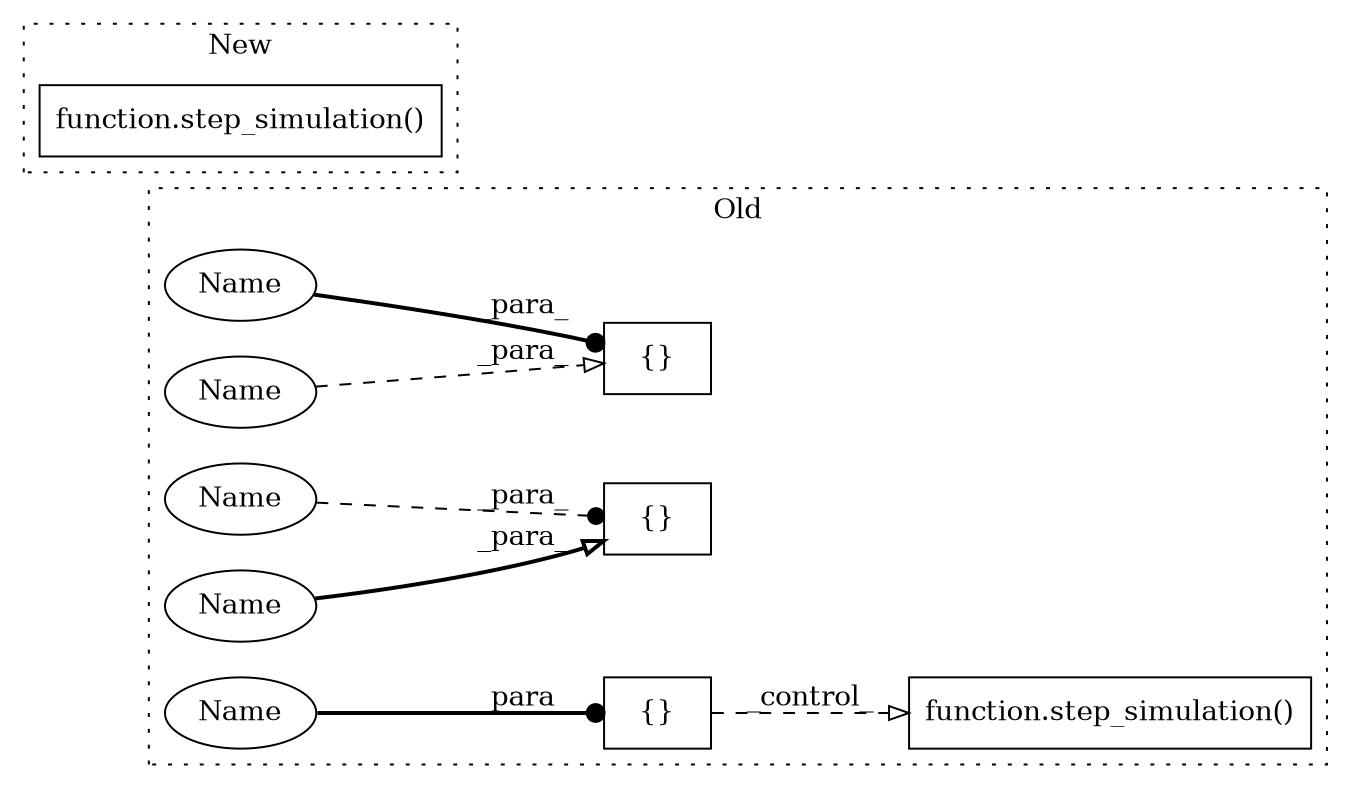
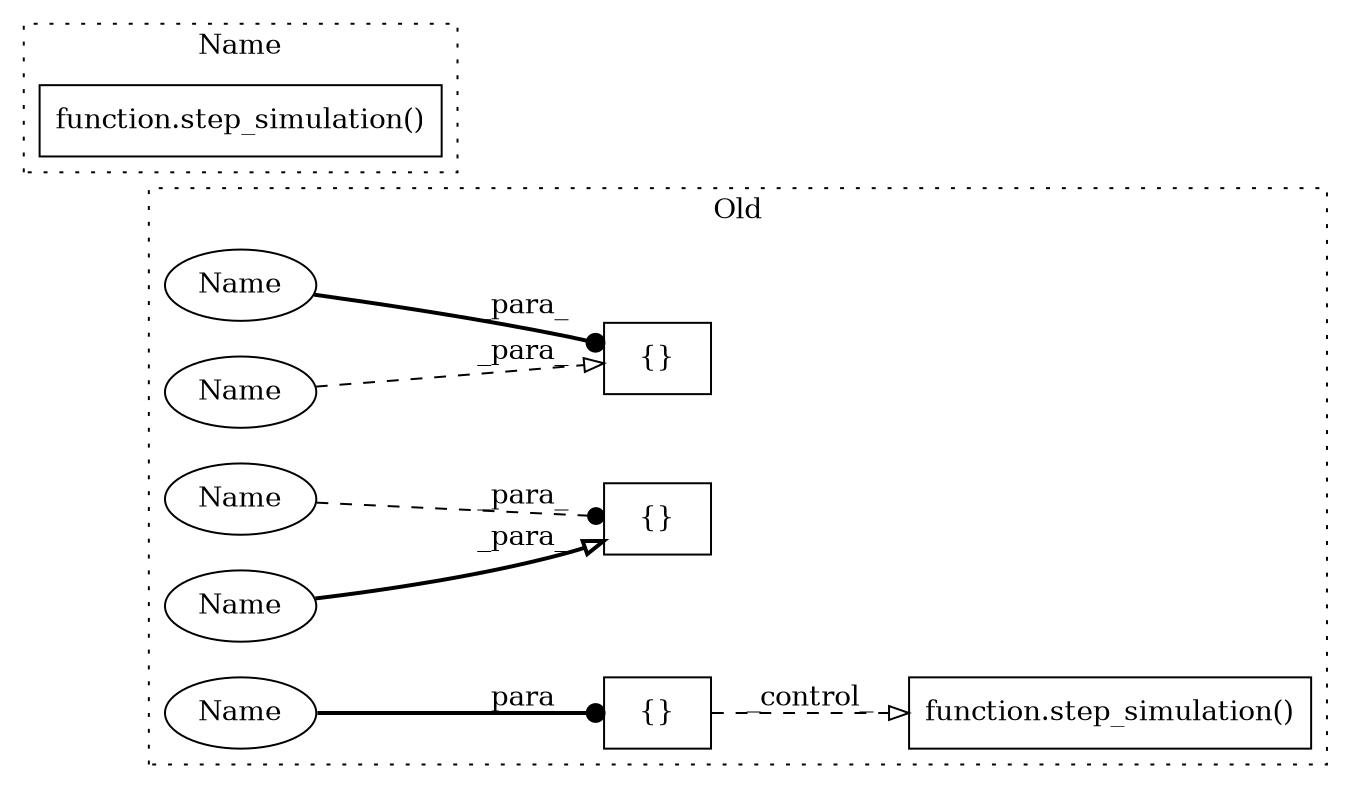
(241, 47) -> (241, 47)
